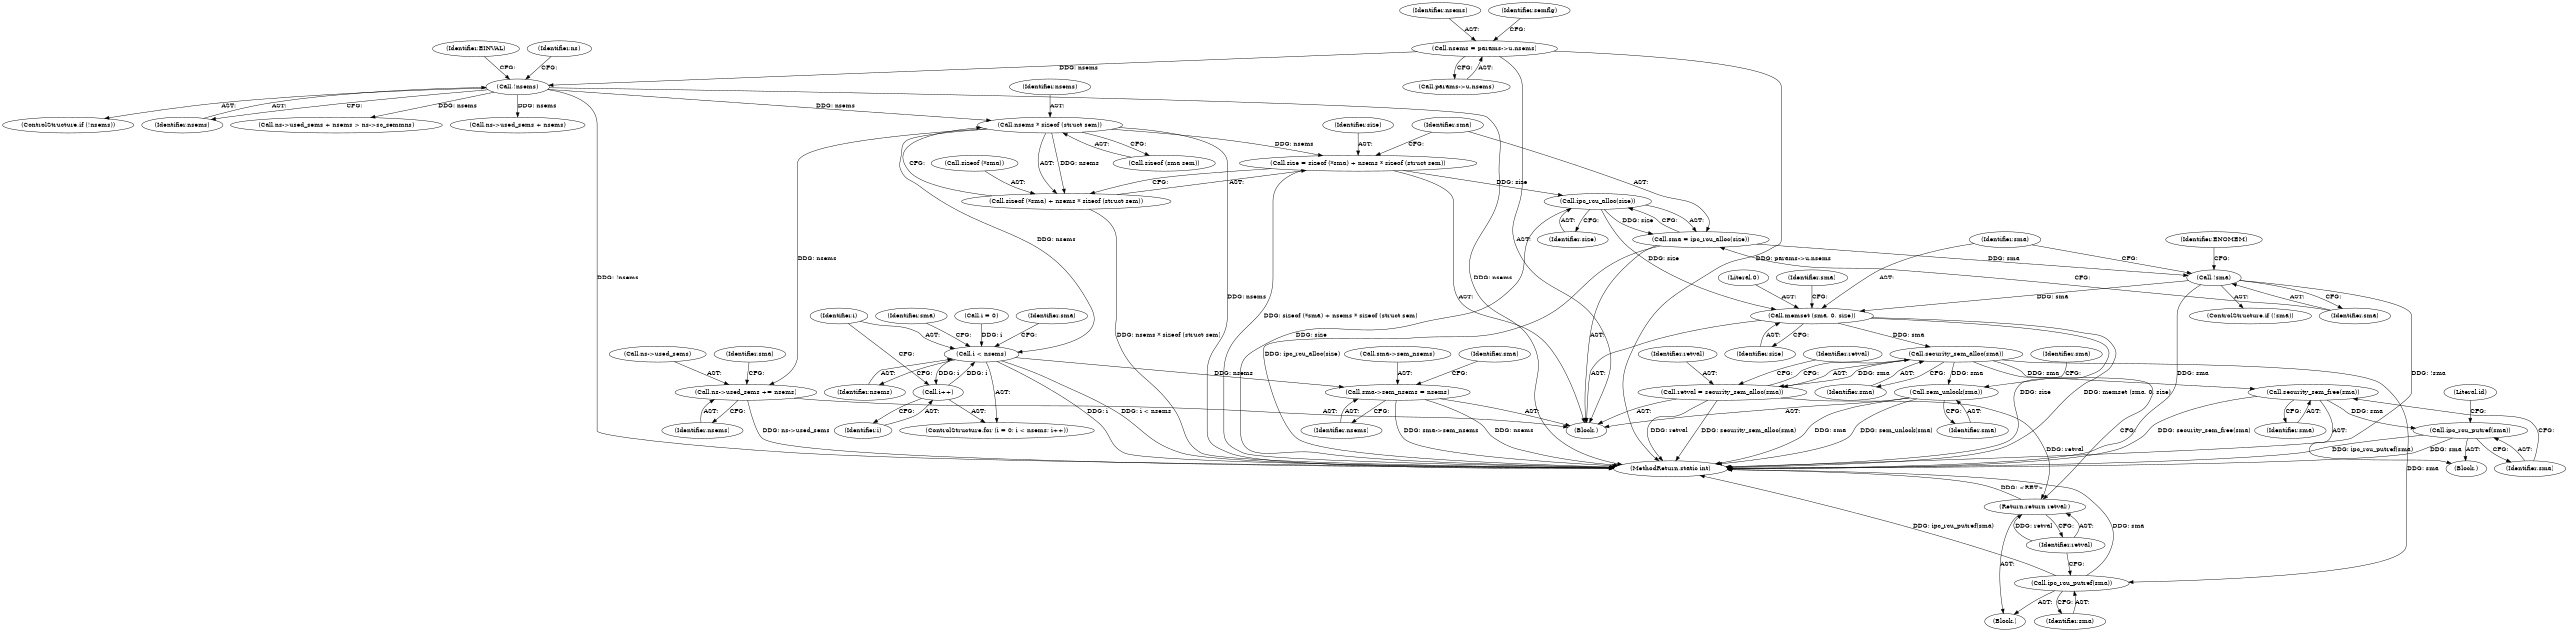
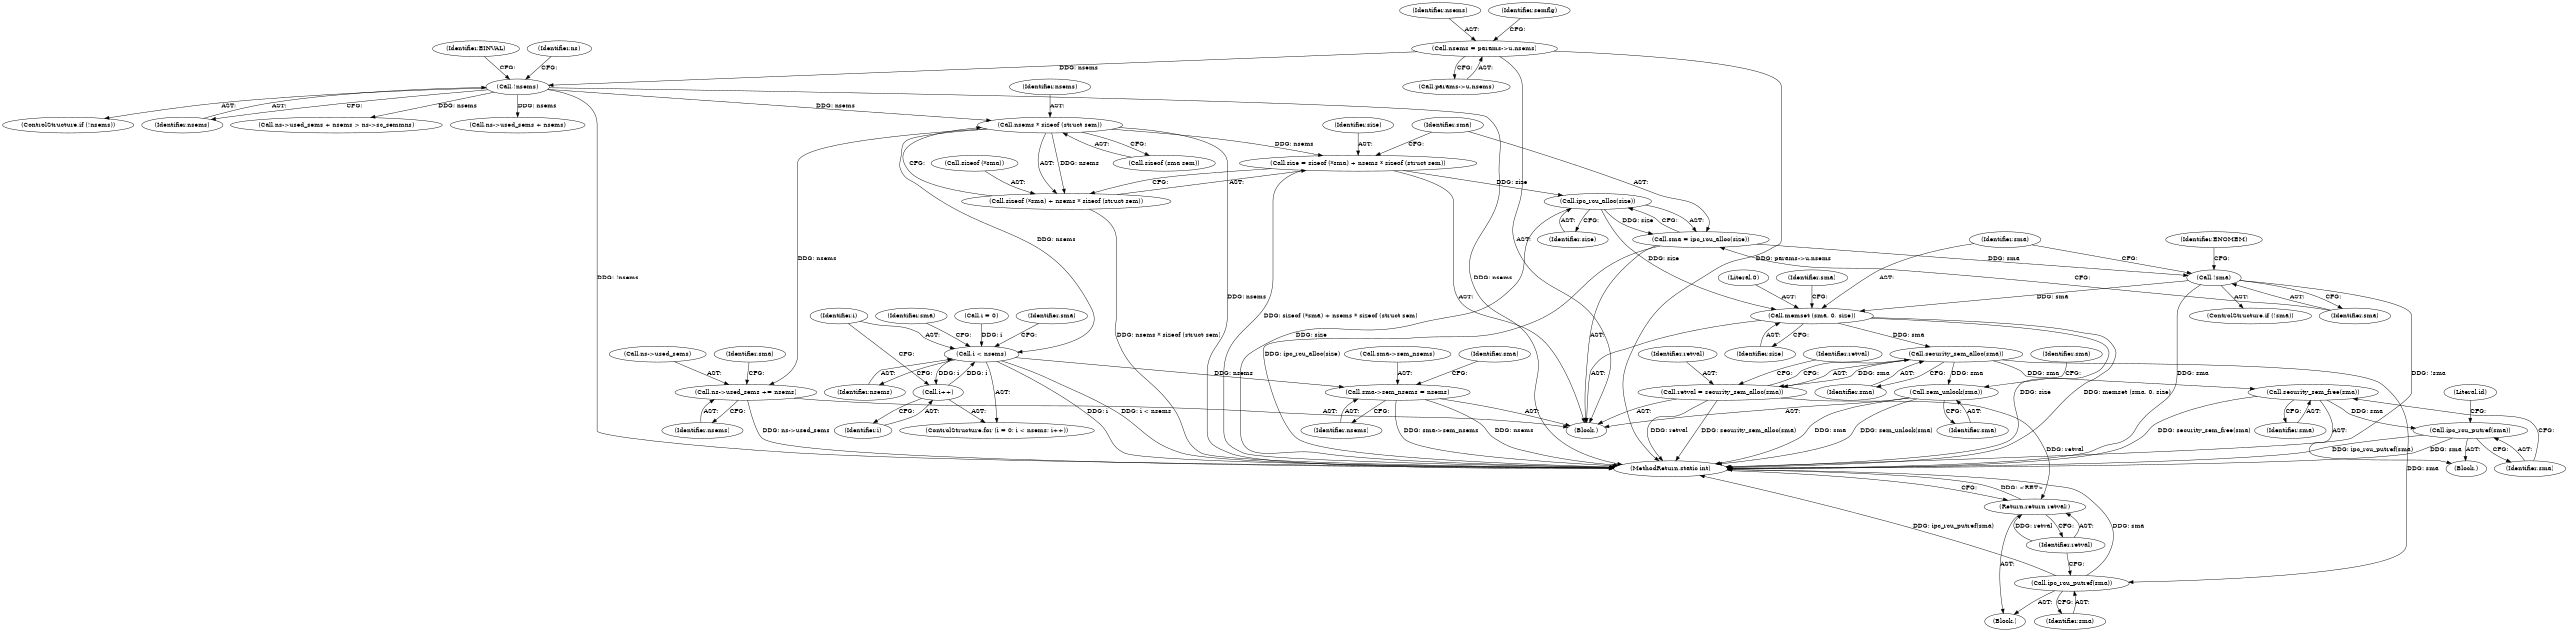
(2123, 379) -> (1865, 479)
